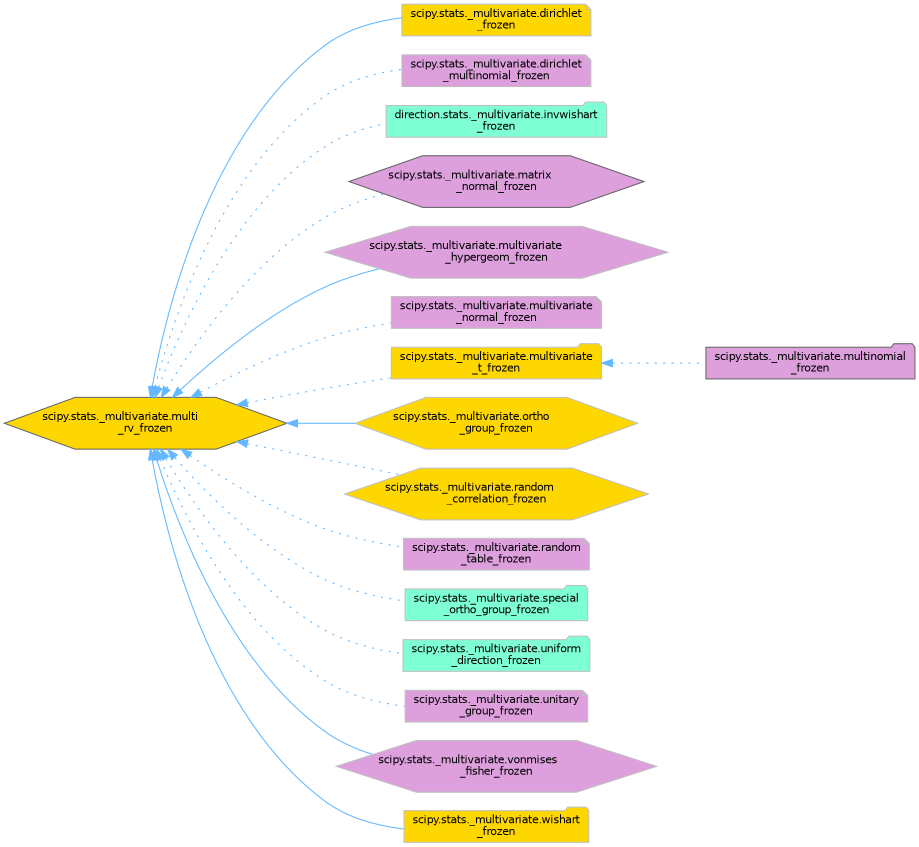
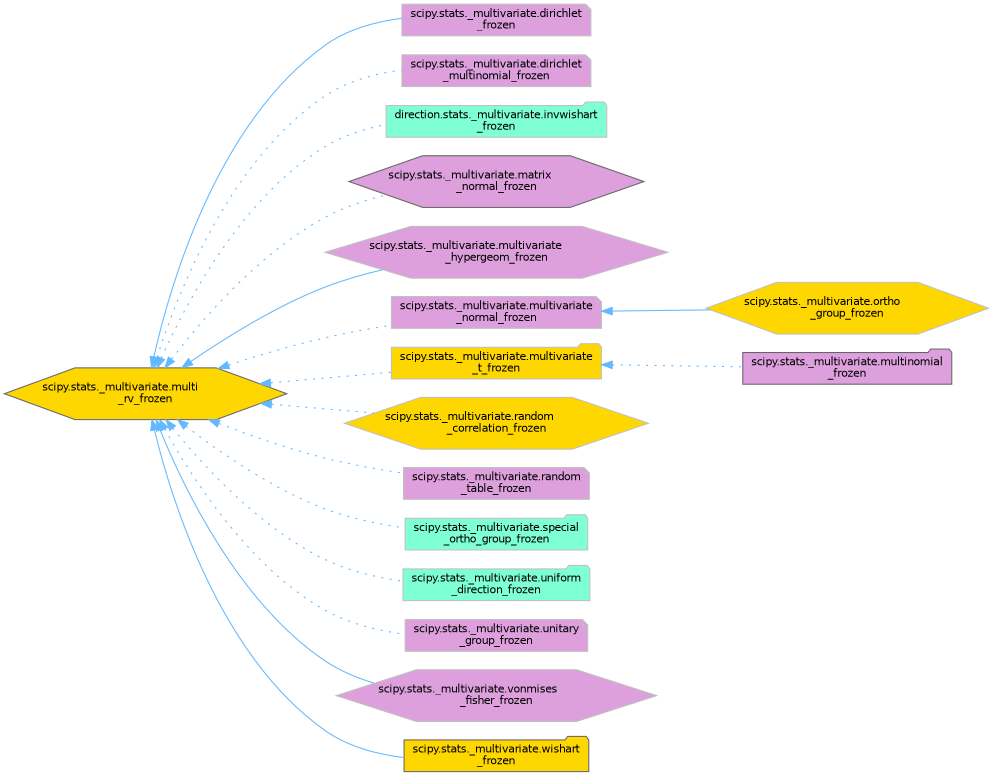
(496, 20) -> (496, 20)
(326, 423) -> (661, 310)
(496, 826) -> (496, 756)
